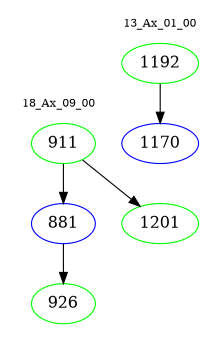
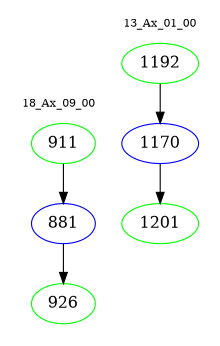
(97, 172) -> (160, 178)
